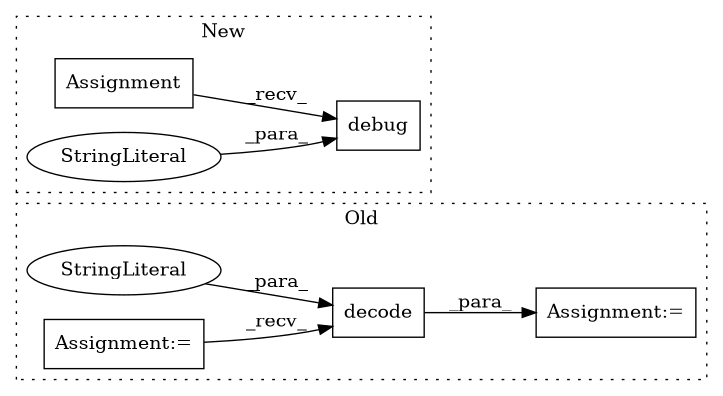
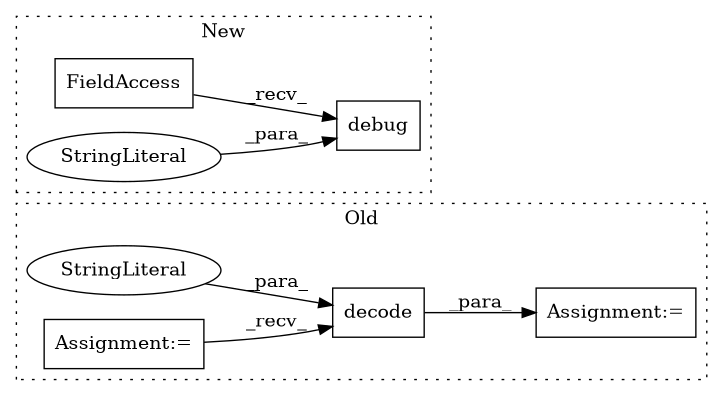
(124, 83) -> (124, 83)
